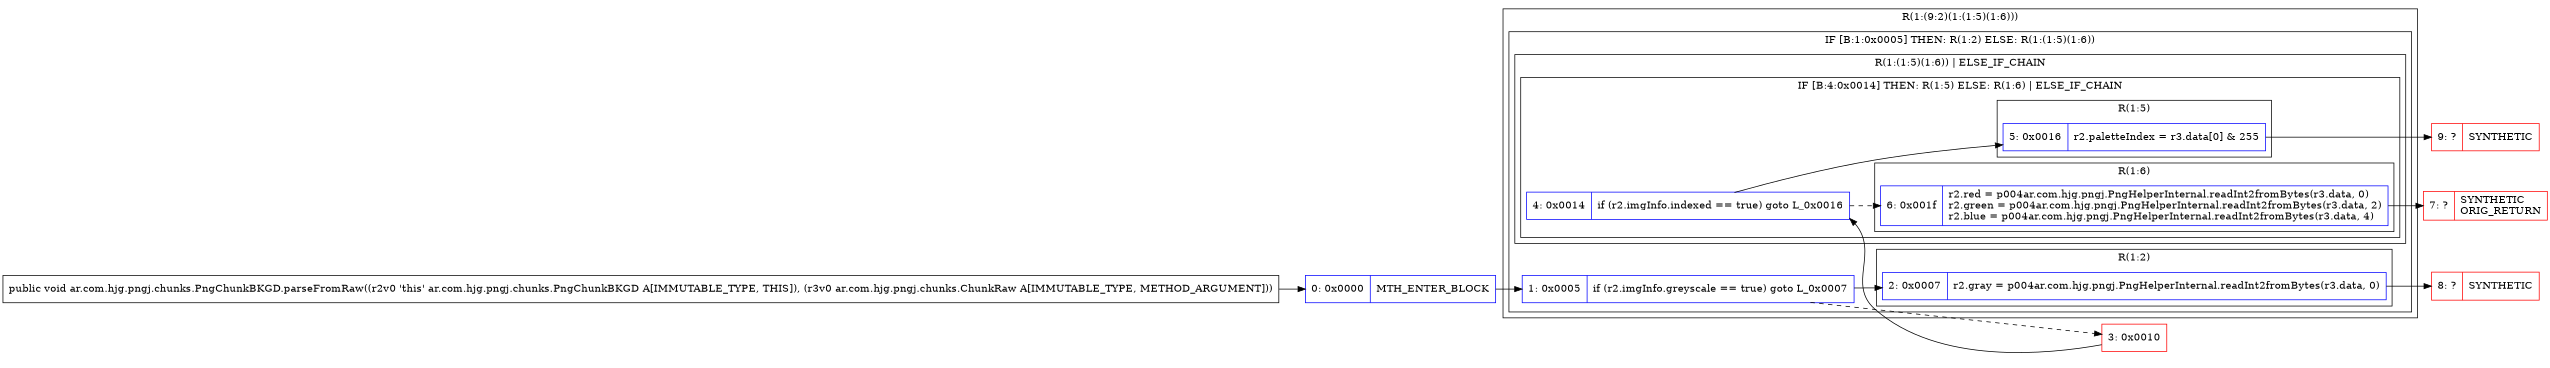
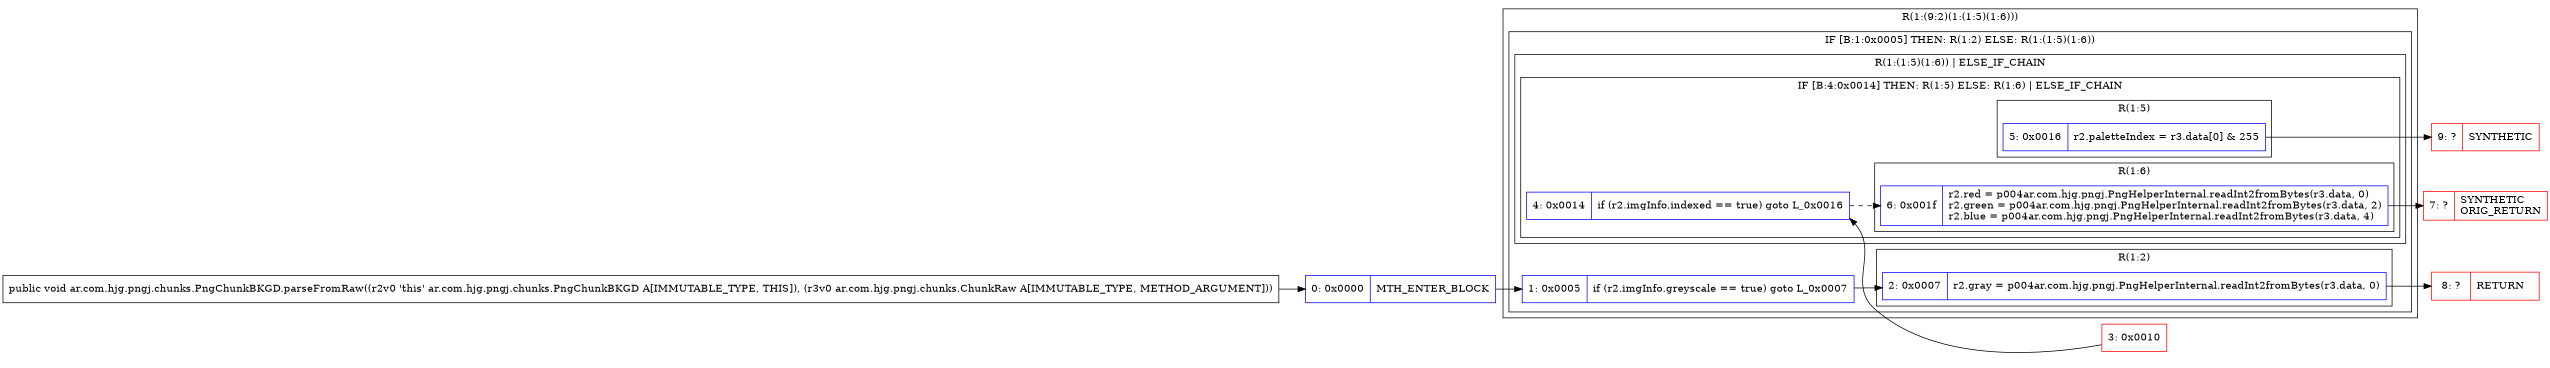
(1864, 162) -> none
(2501, 286) -> (2500, 286)
(1995, 323) -> none
